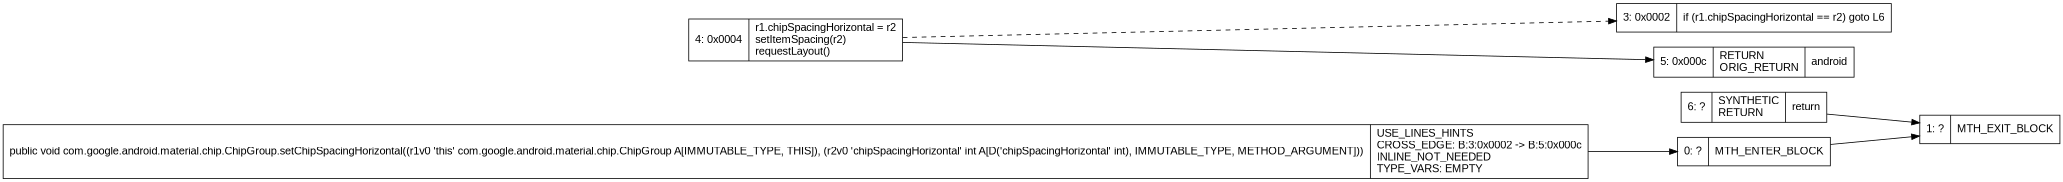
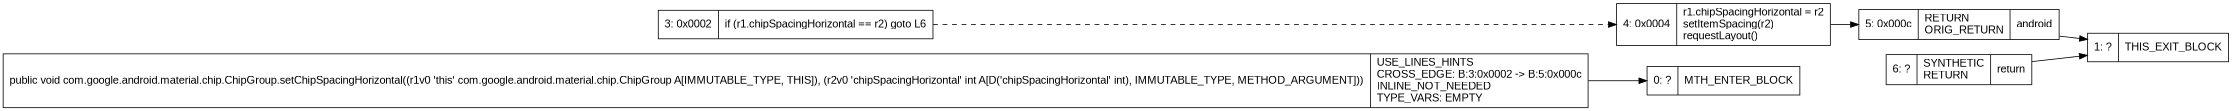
(1256, 29) -> (1271, 25)
(2005, 129) -> (2174, 47)
(1871, 141) -> (2069, 37)
